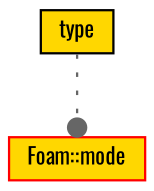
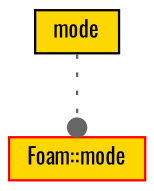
(77, 32) -> (77, 32)
